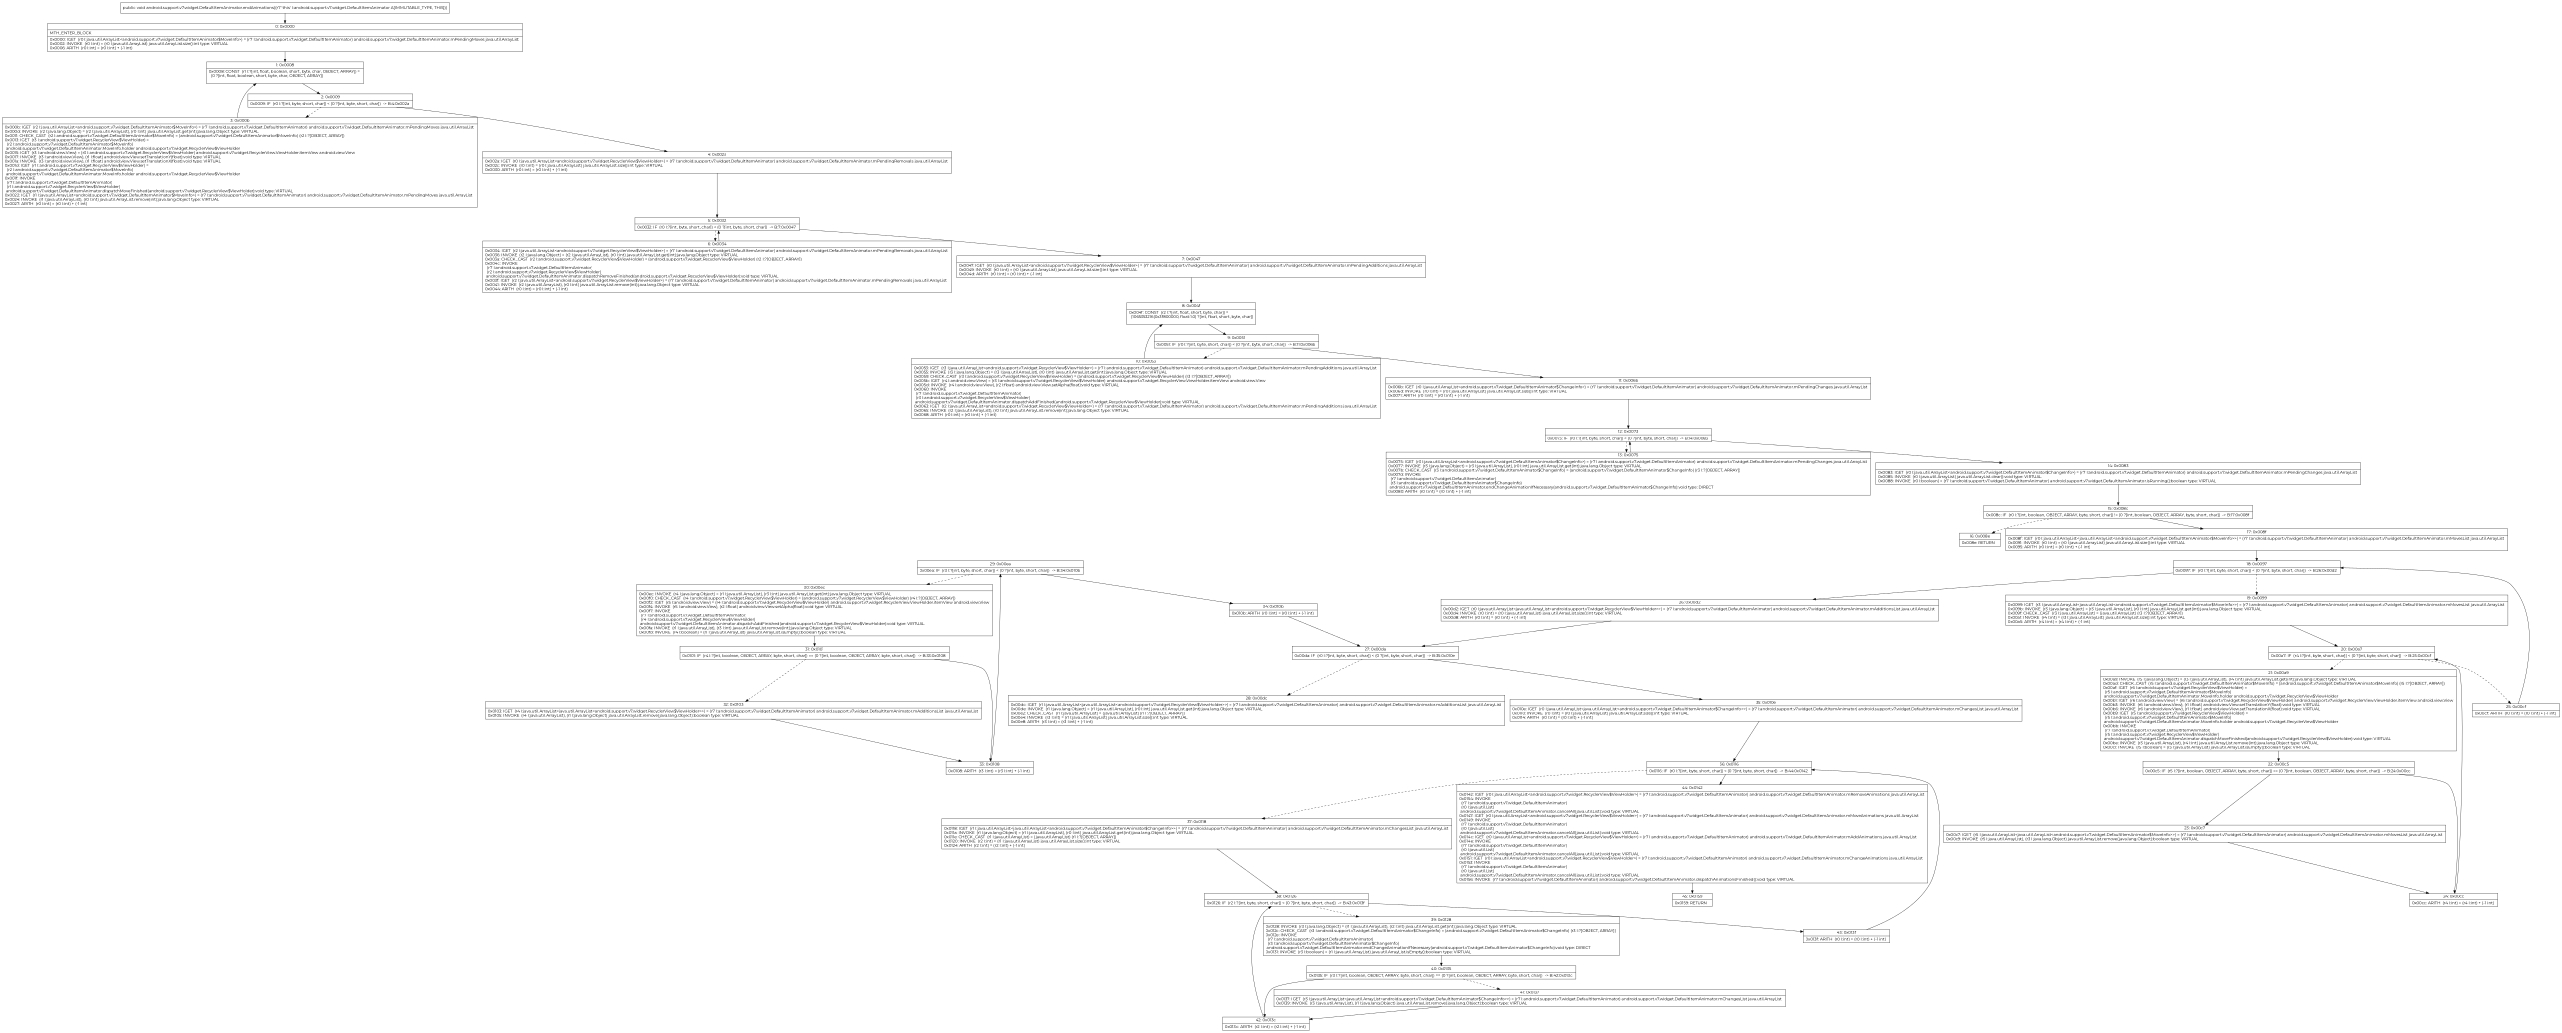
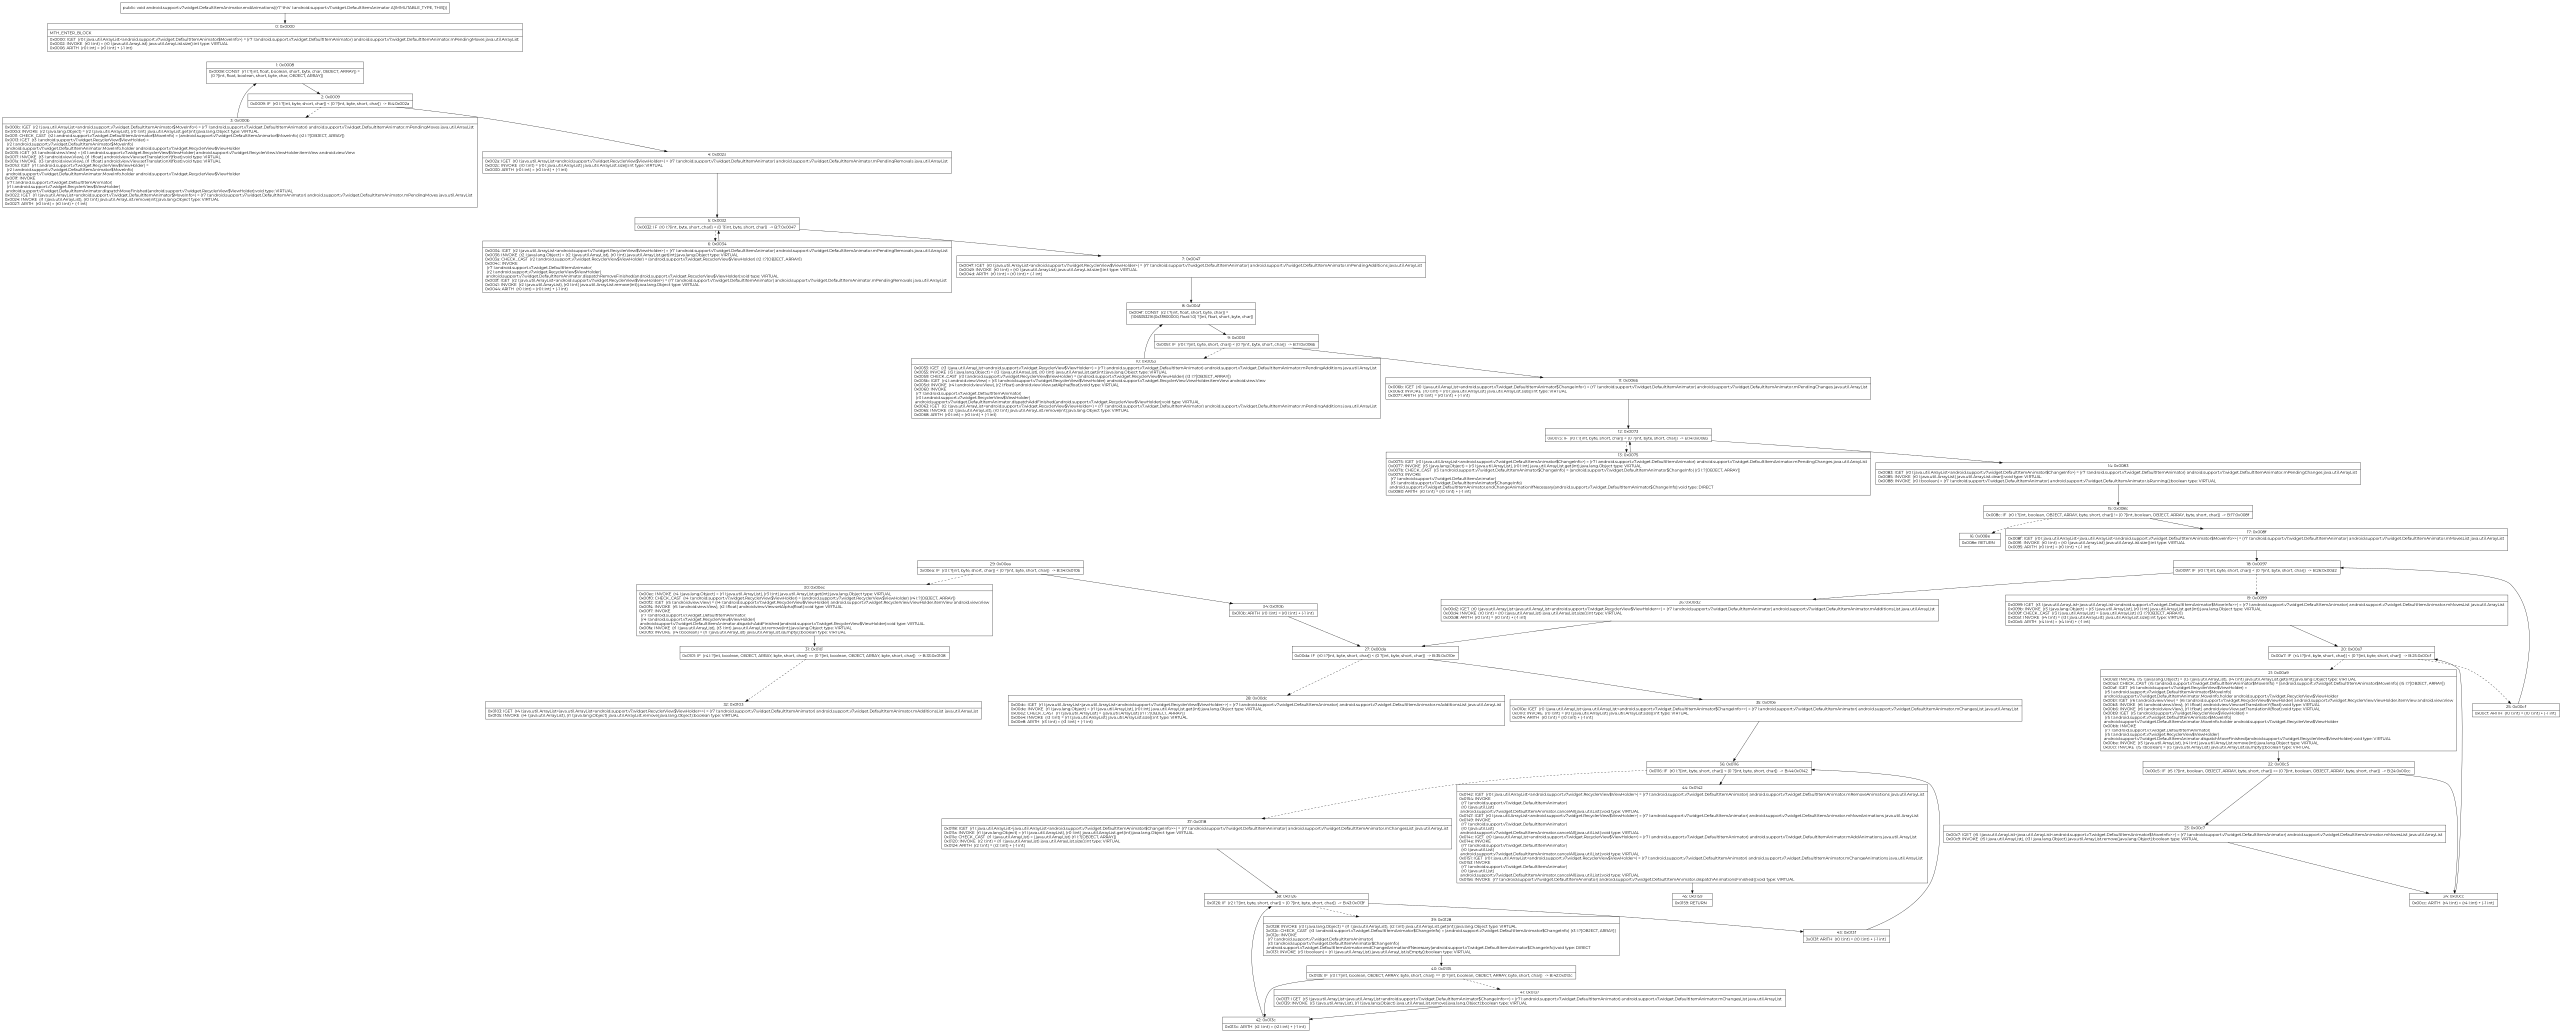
(285, 55) -> none
(990, 768) -> none
